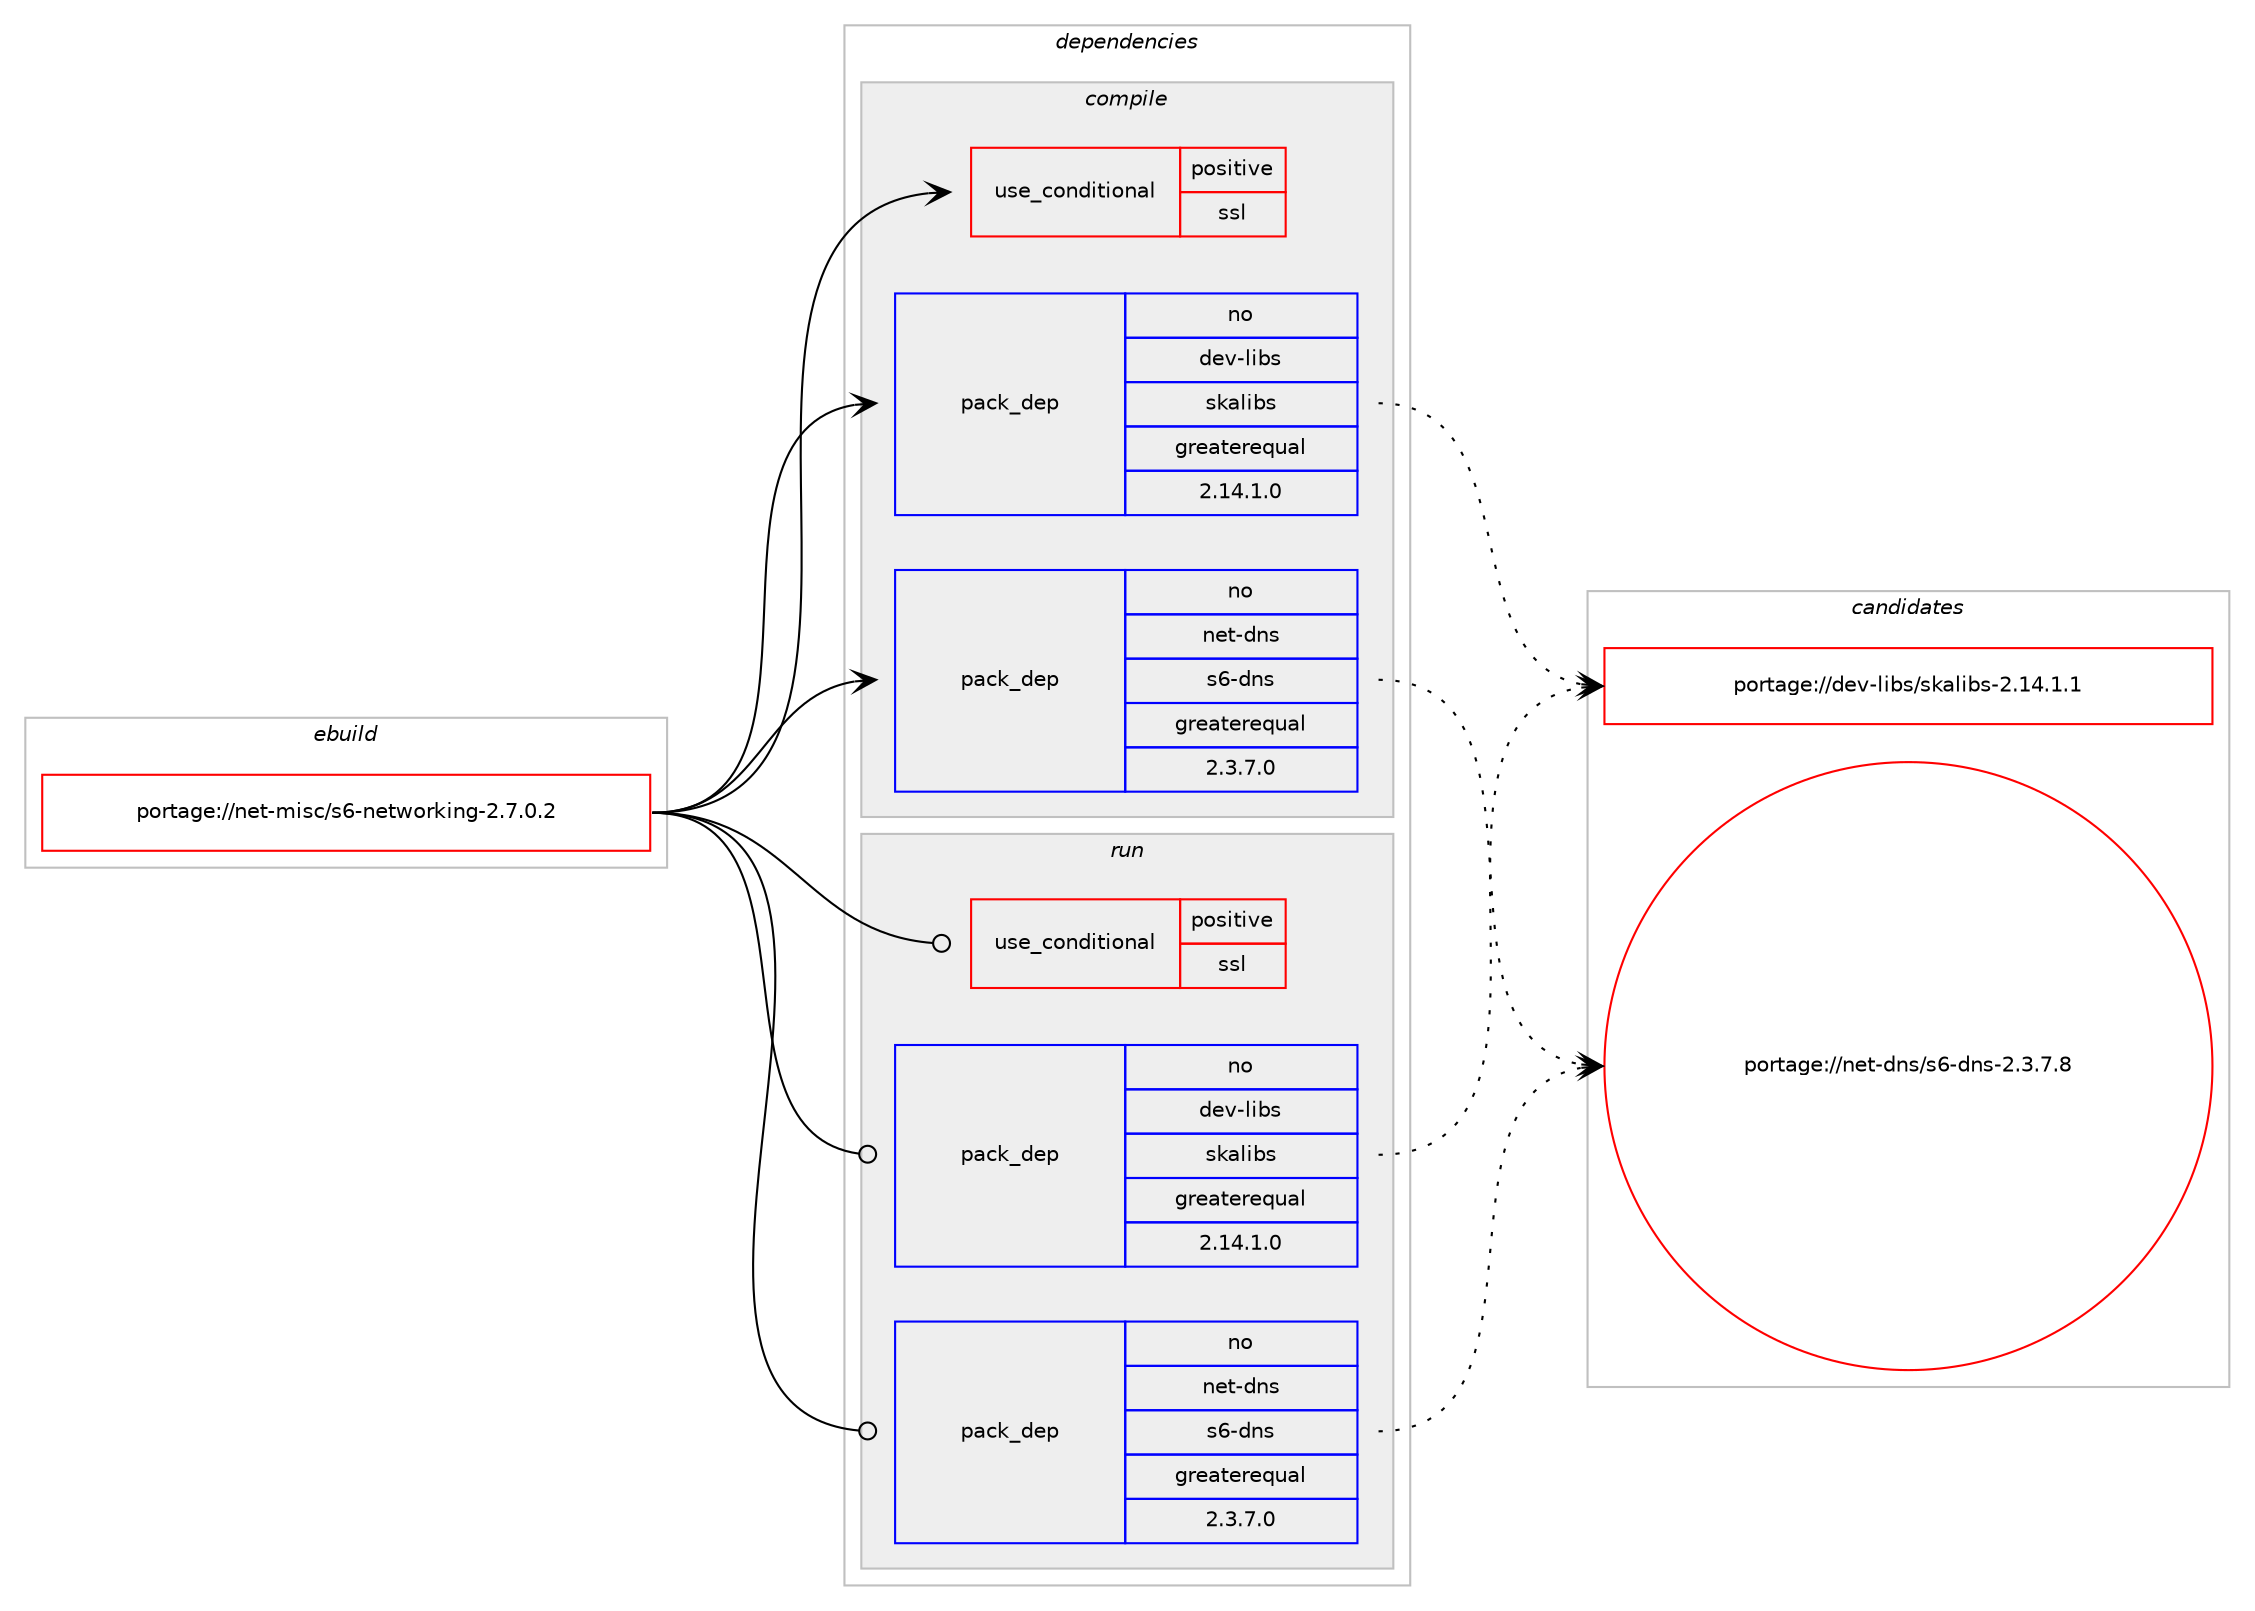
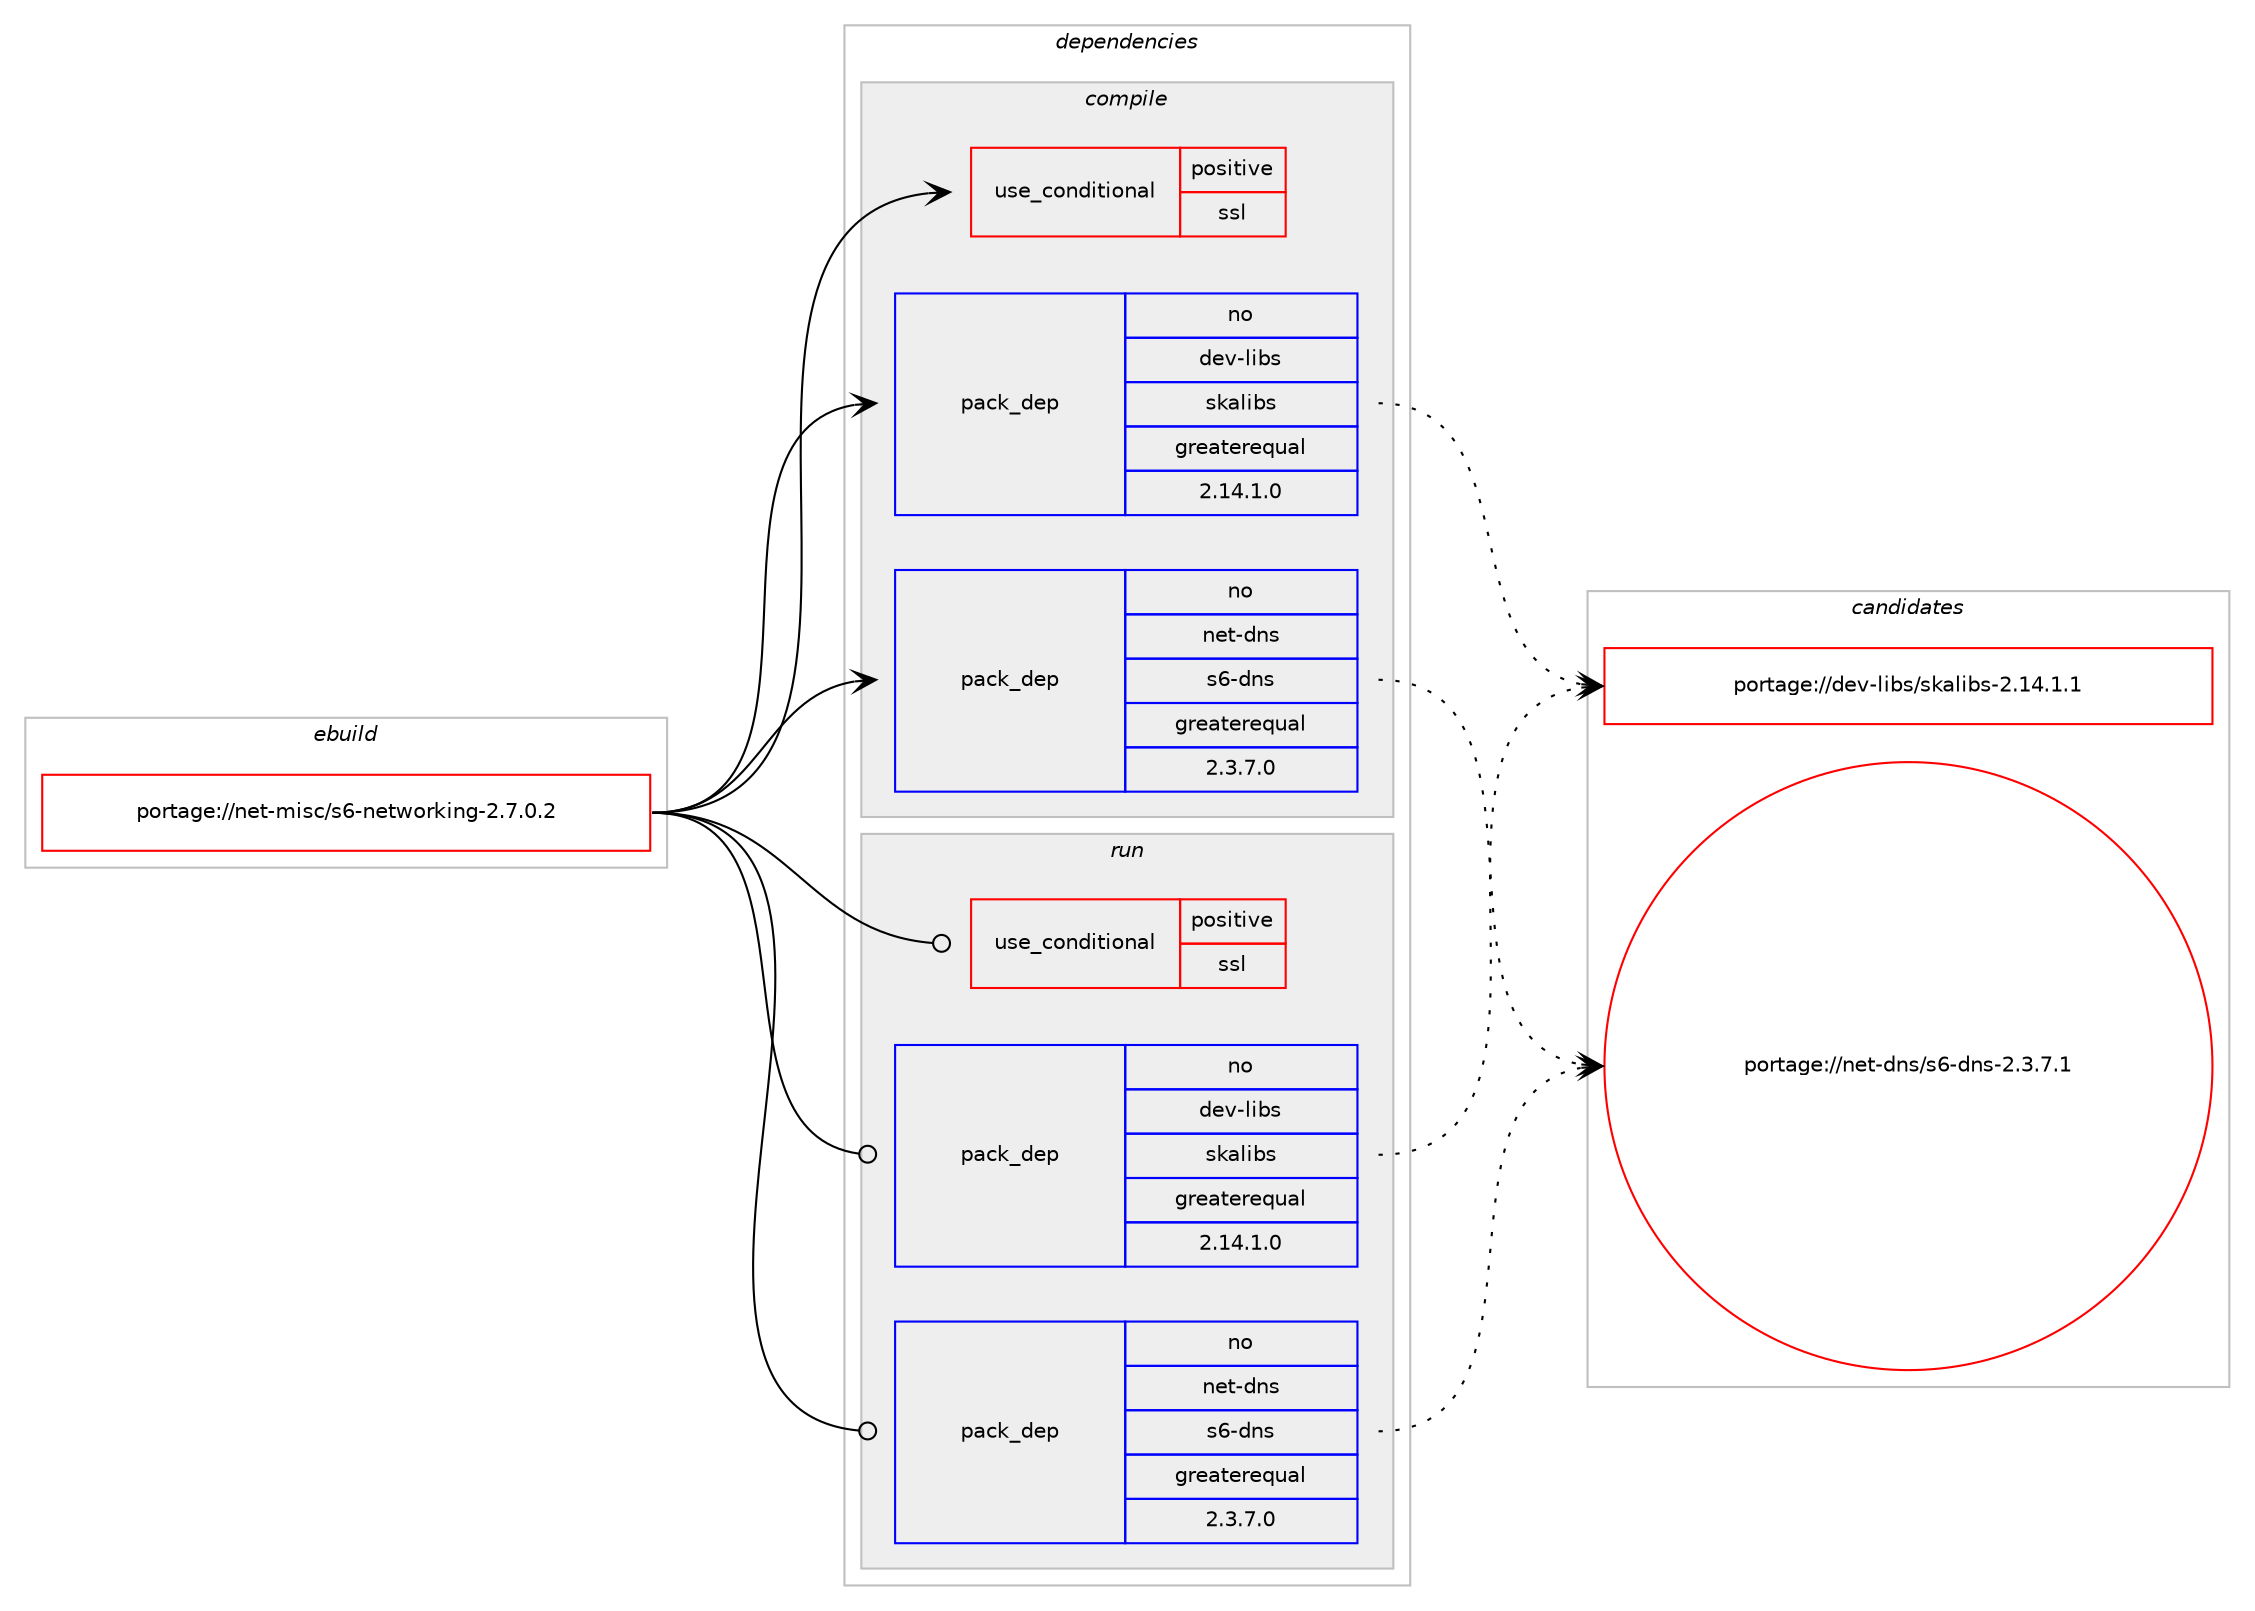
(1908, 1066) -> (1908, 1066)
